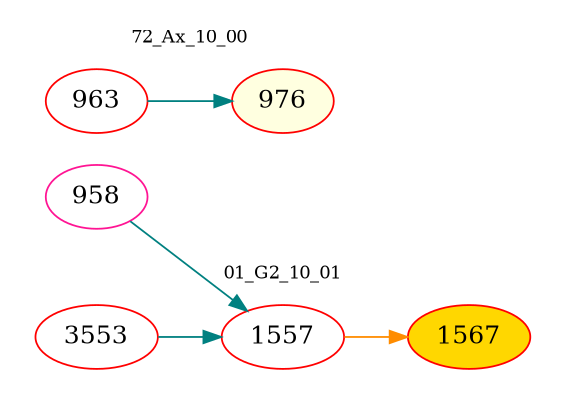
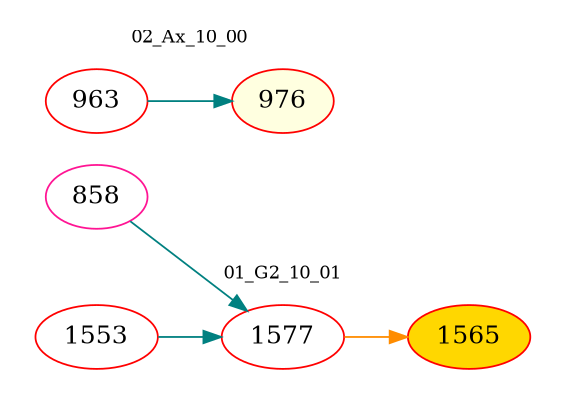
(190, 38) -> (190, 38)
(97, 197) -> (97, 197)
(97, 337) -> (97, 337)
(283, 337) -> (283, 337)
(469, 337) -> (469, 337)
